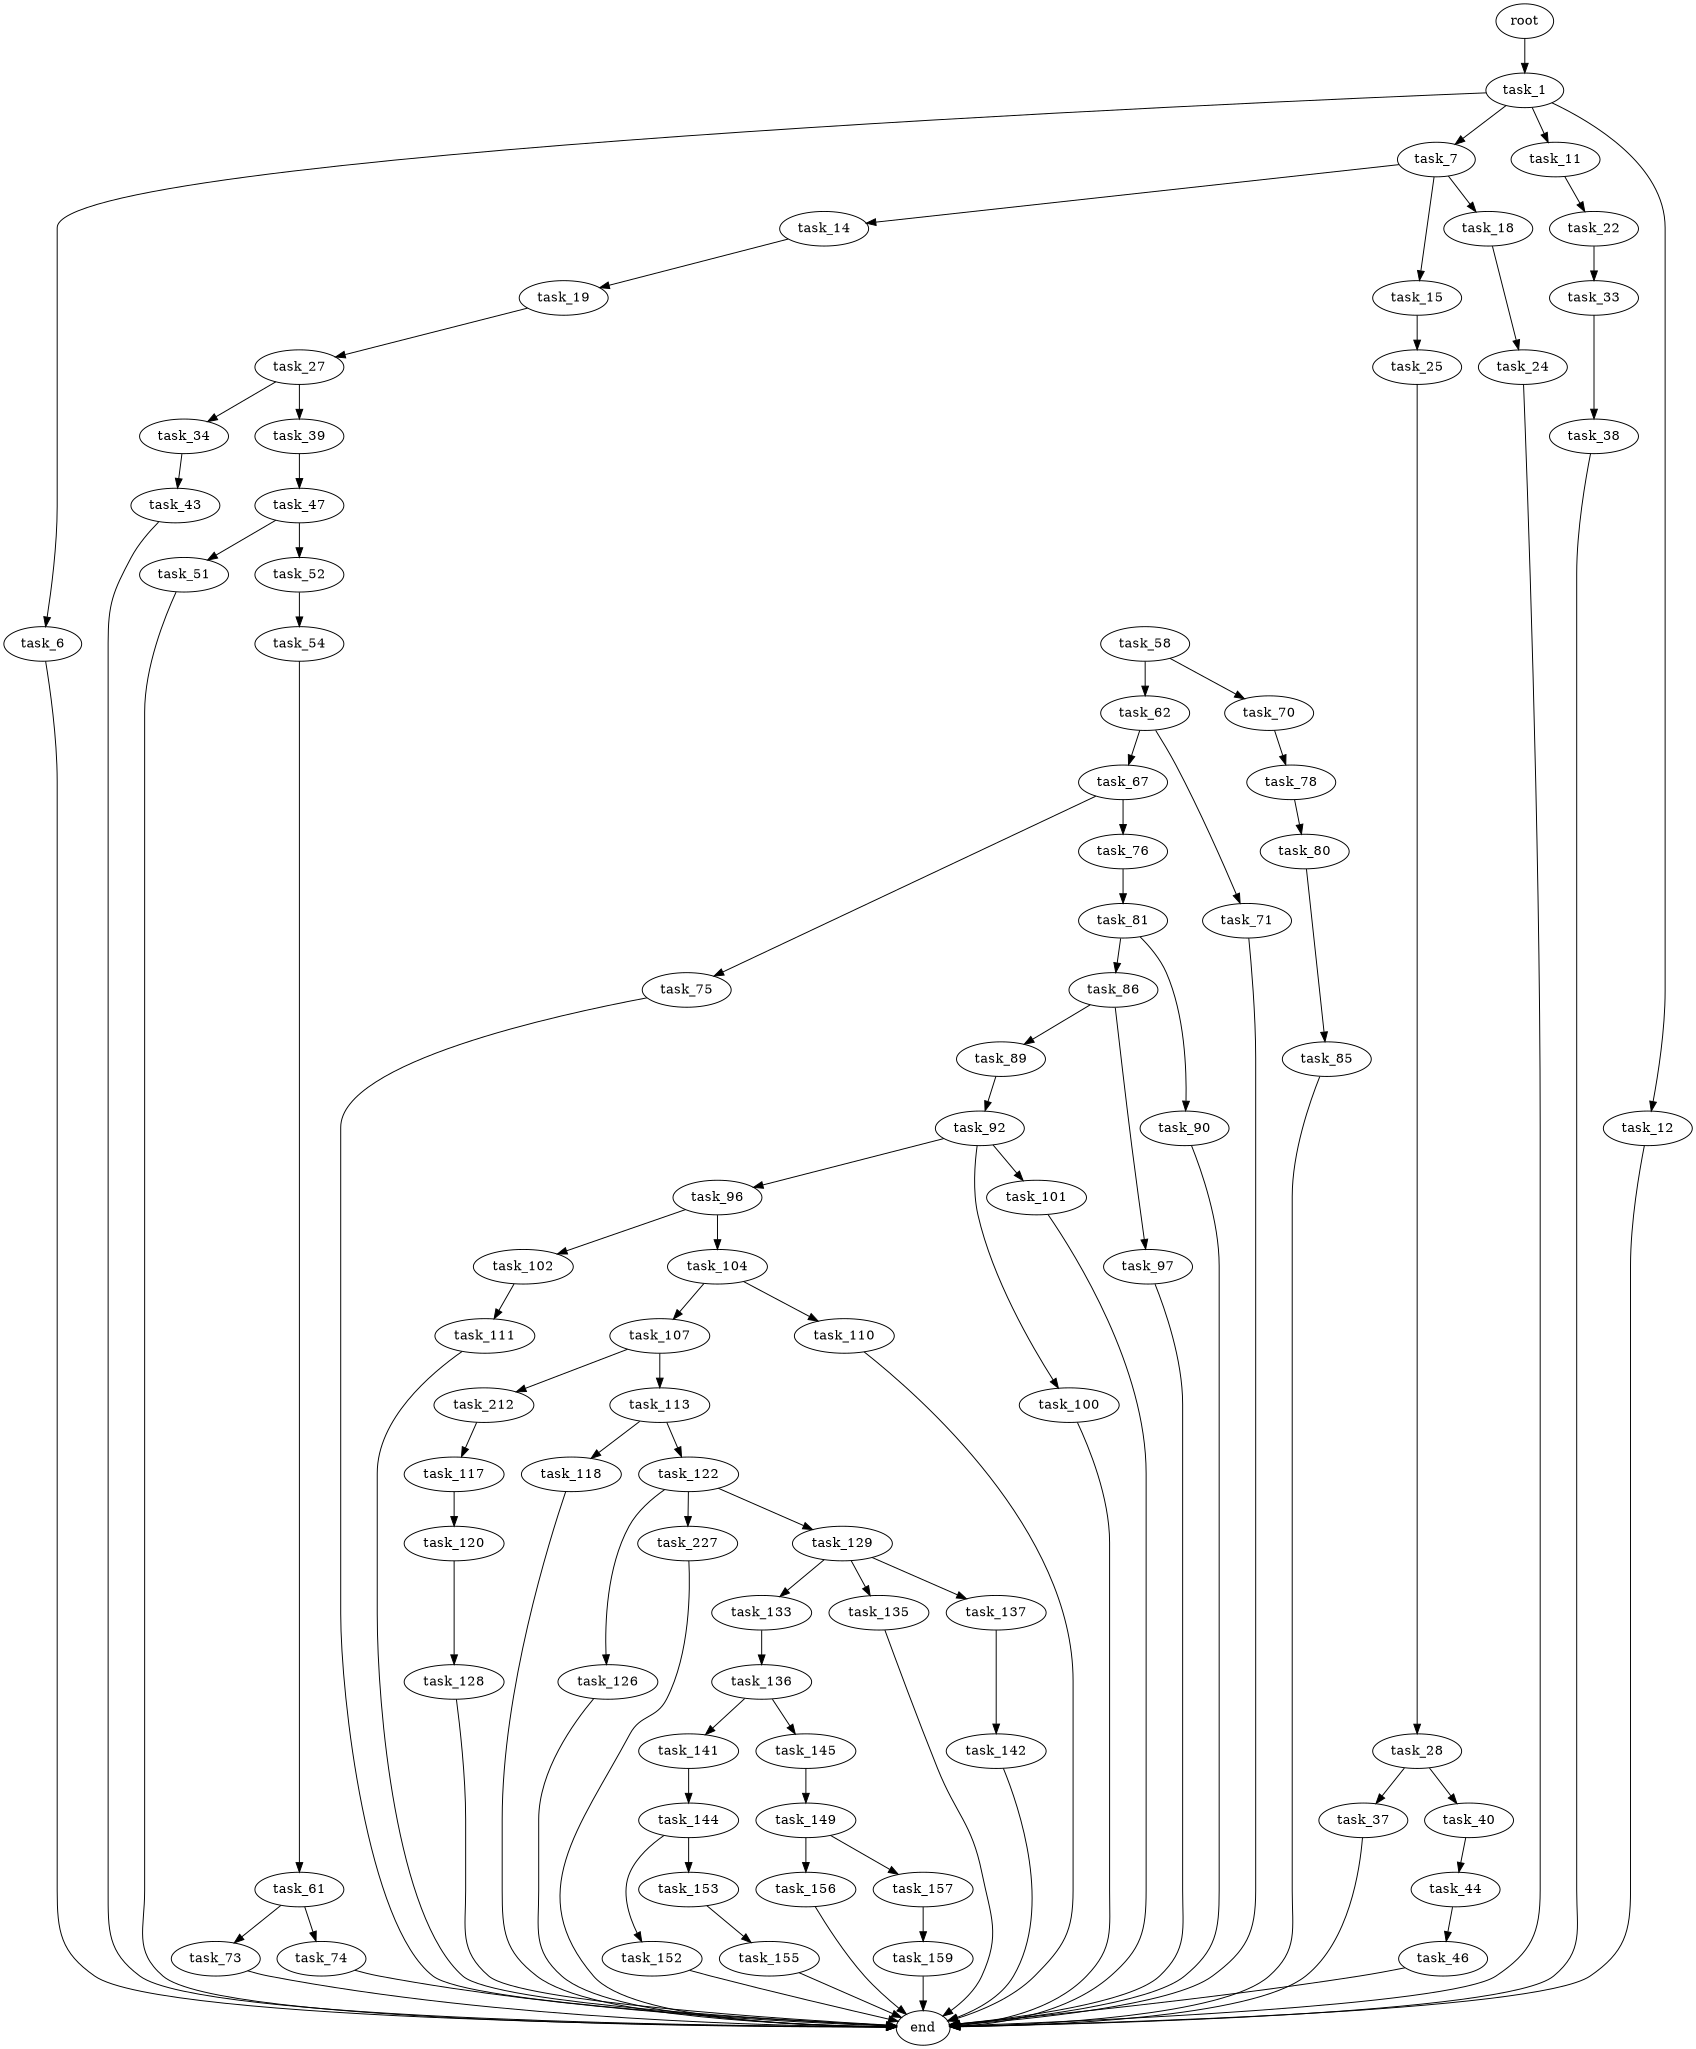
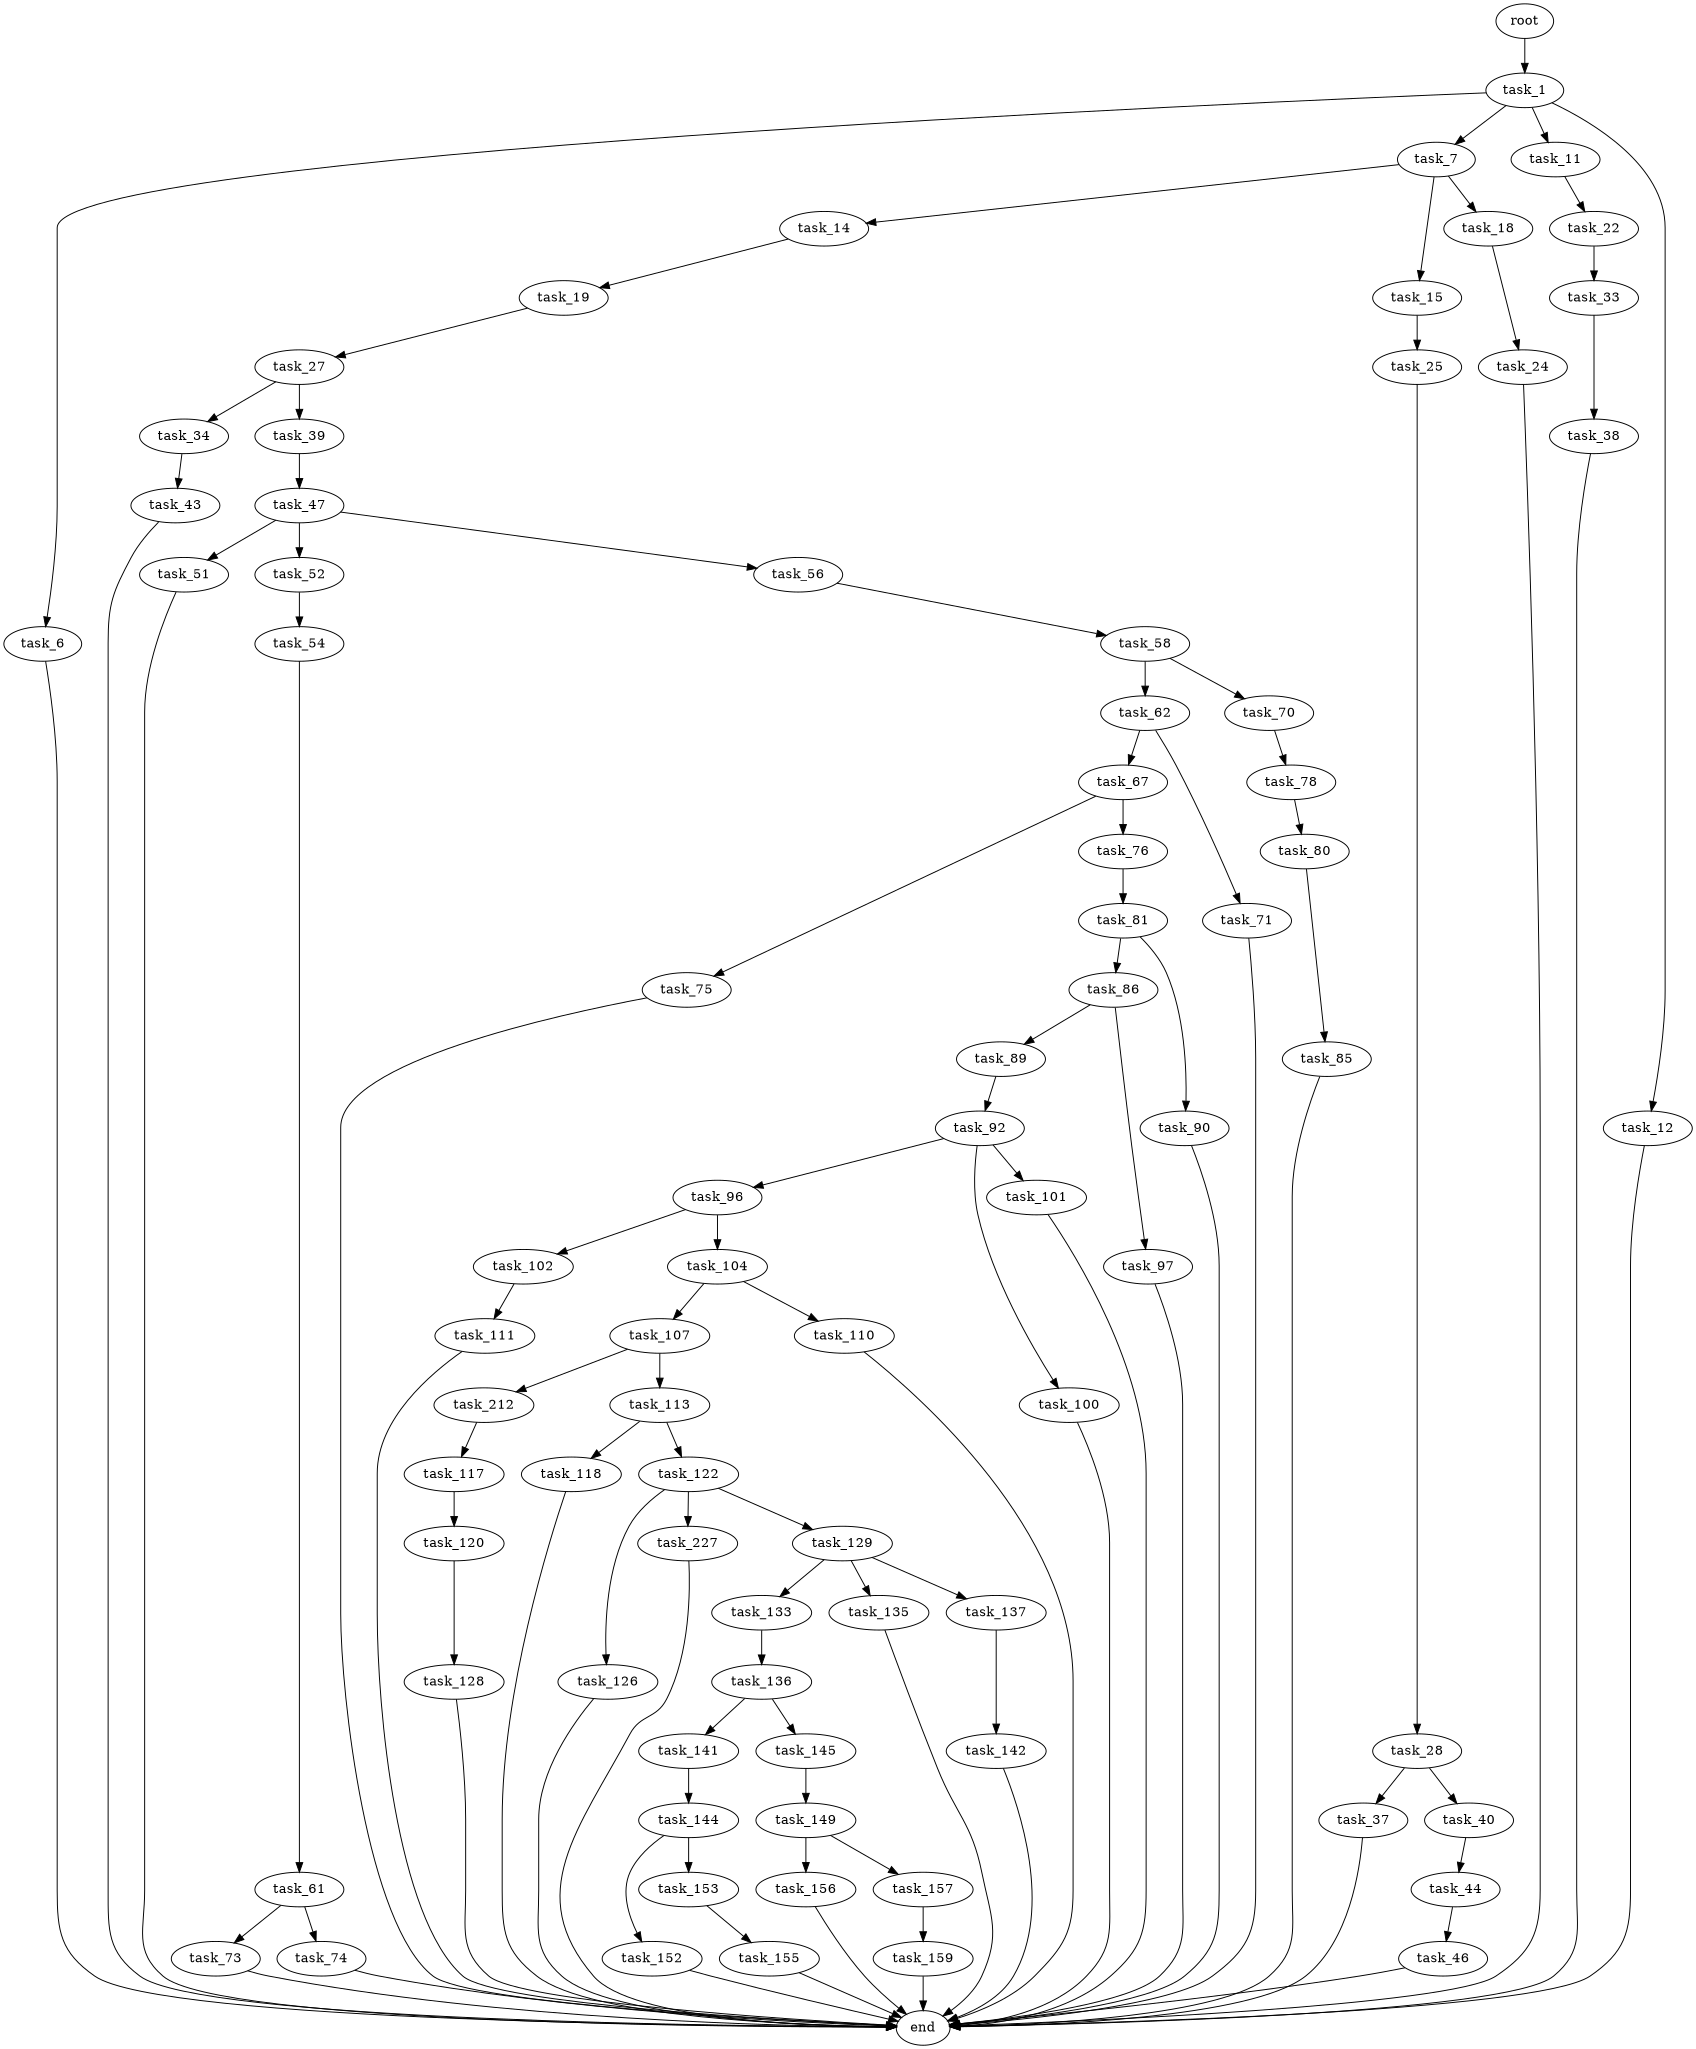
none -> (798, 575)
